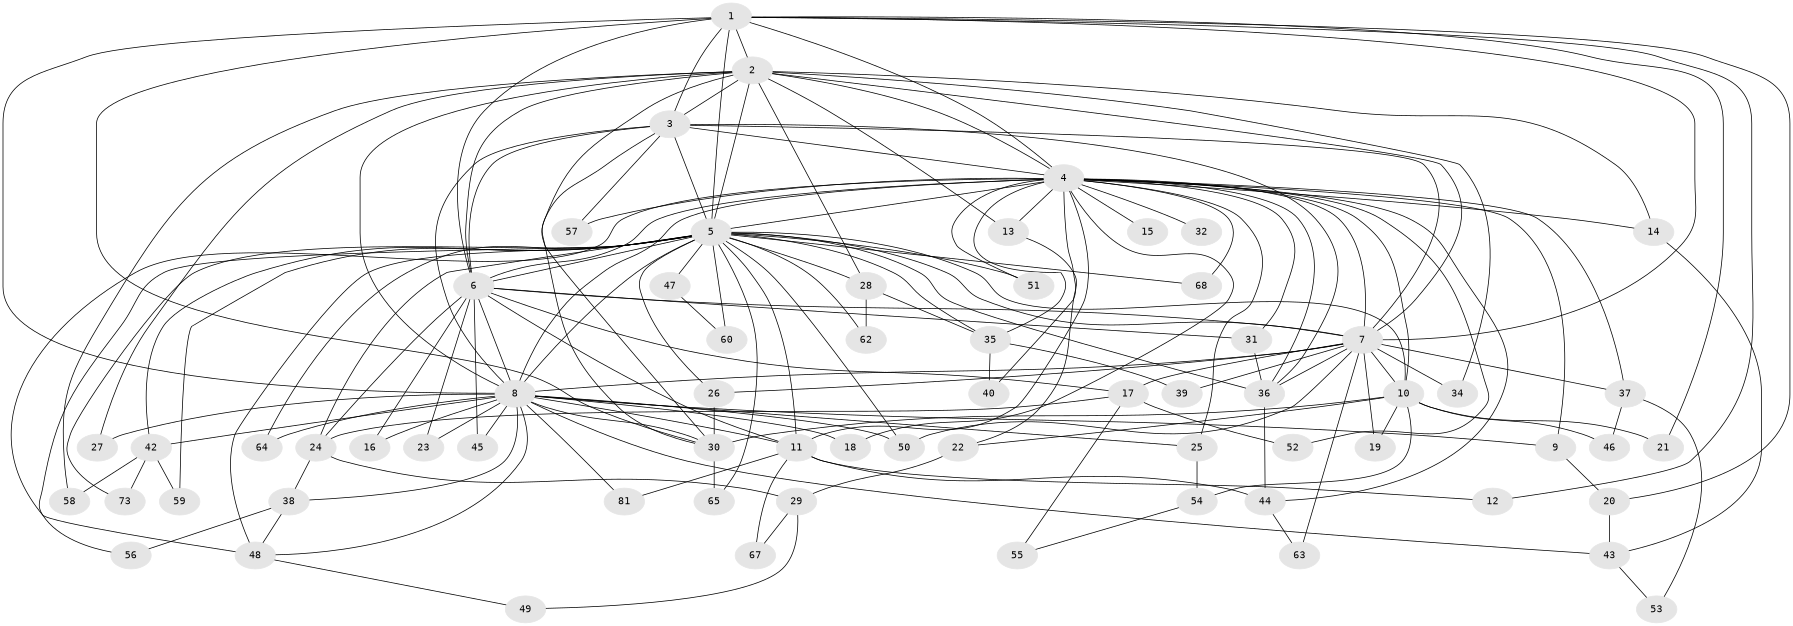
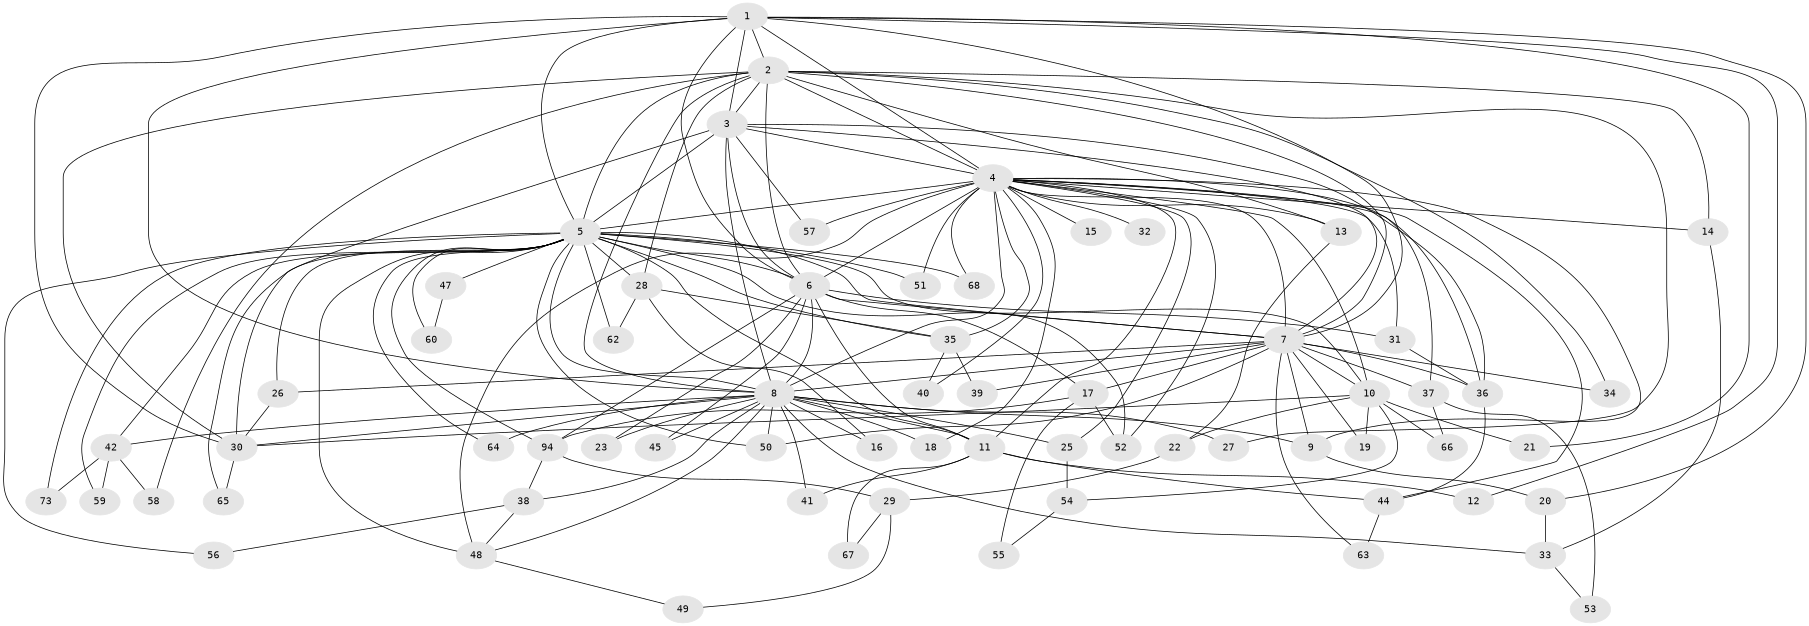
(997, 318) -> (890, 316)
(422, 367) -> (782, 372)
none -> (1297, 392)
(316, 448) -> (548, 448)
(1610, 448) -> (1447, 448)
(624, 502) -> (807, 502)
(1610, 555) -> (1545, 555)
